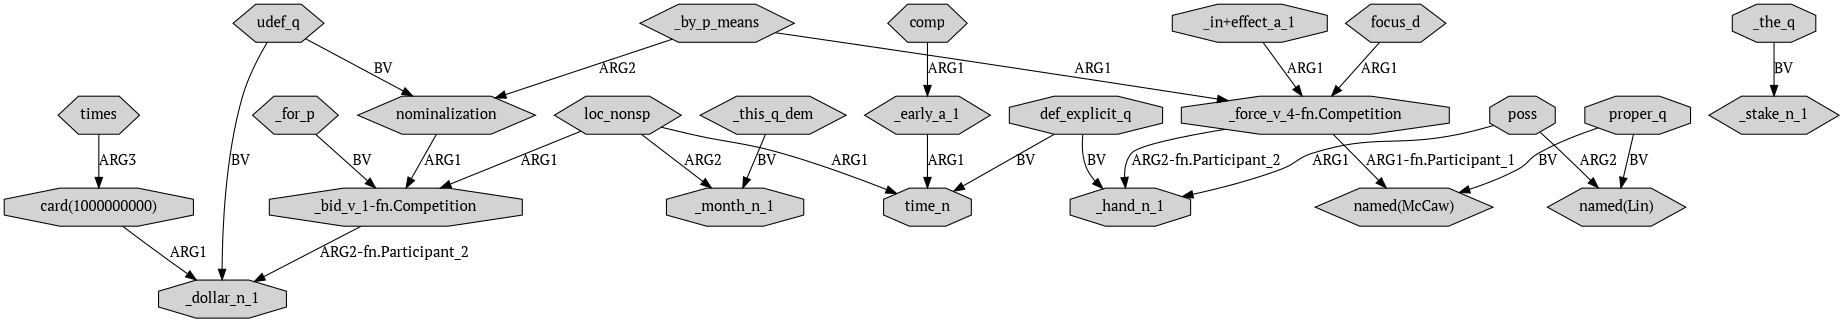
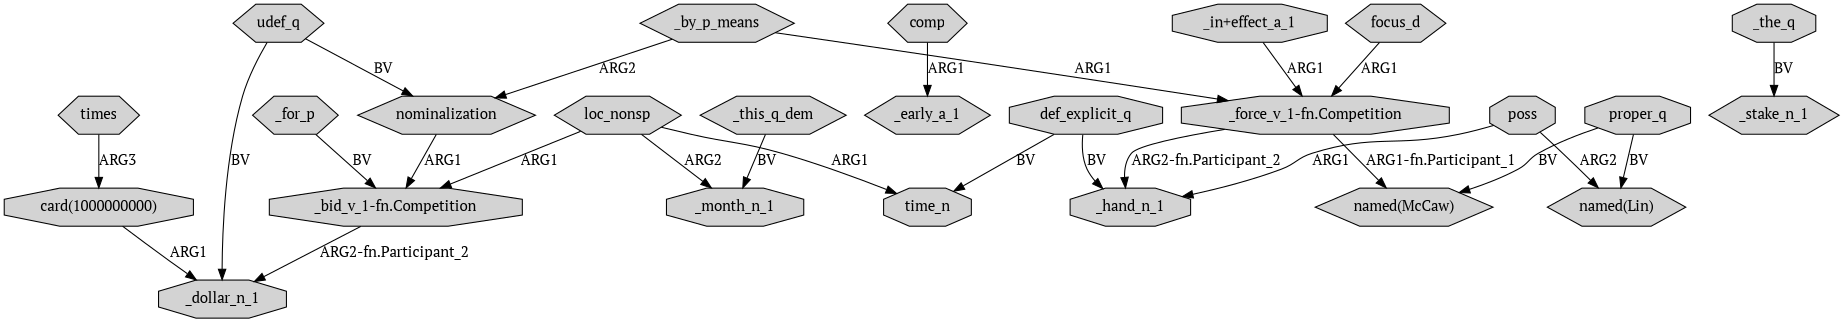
(1315, 115) -> (1315, 115)
(927, 156) -> none
